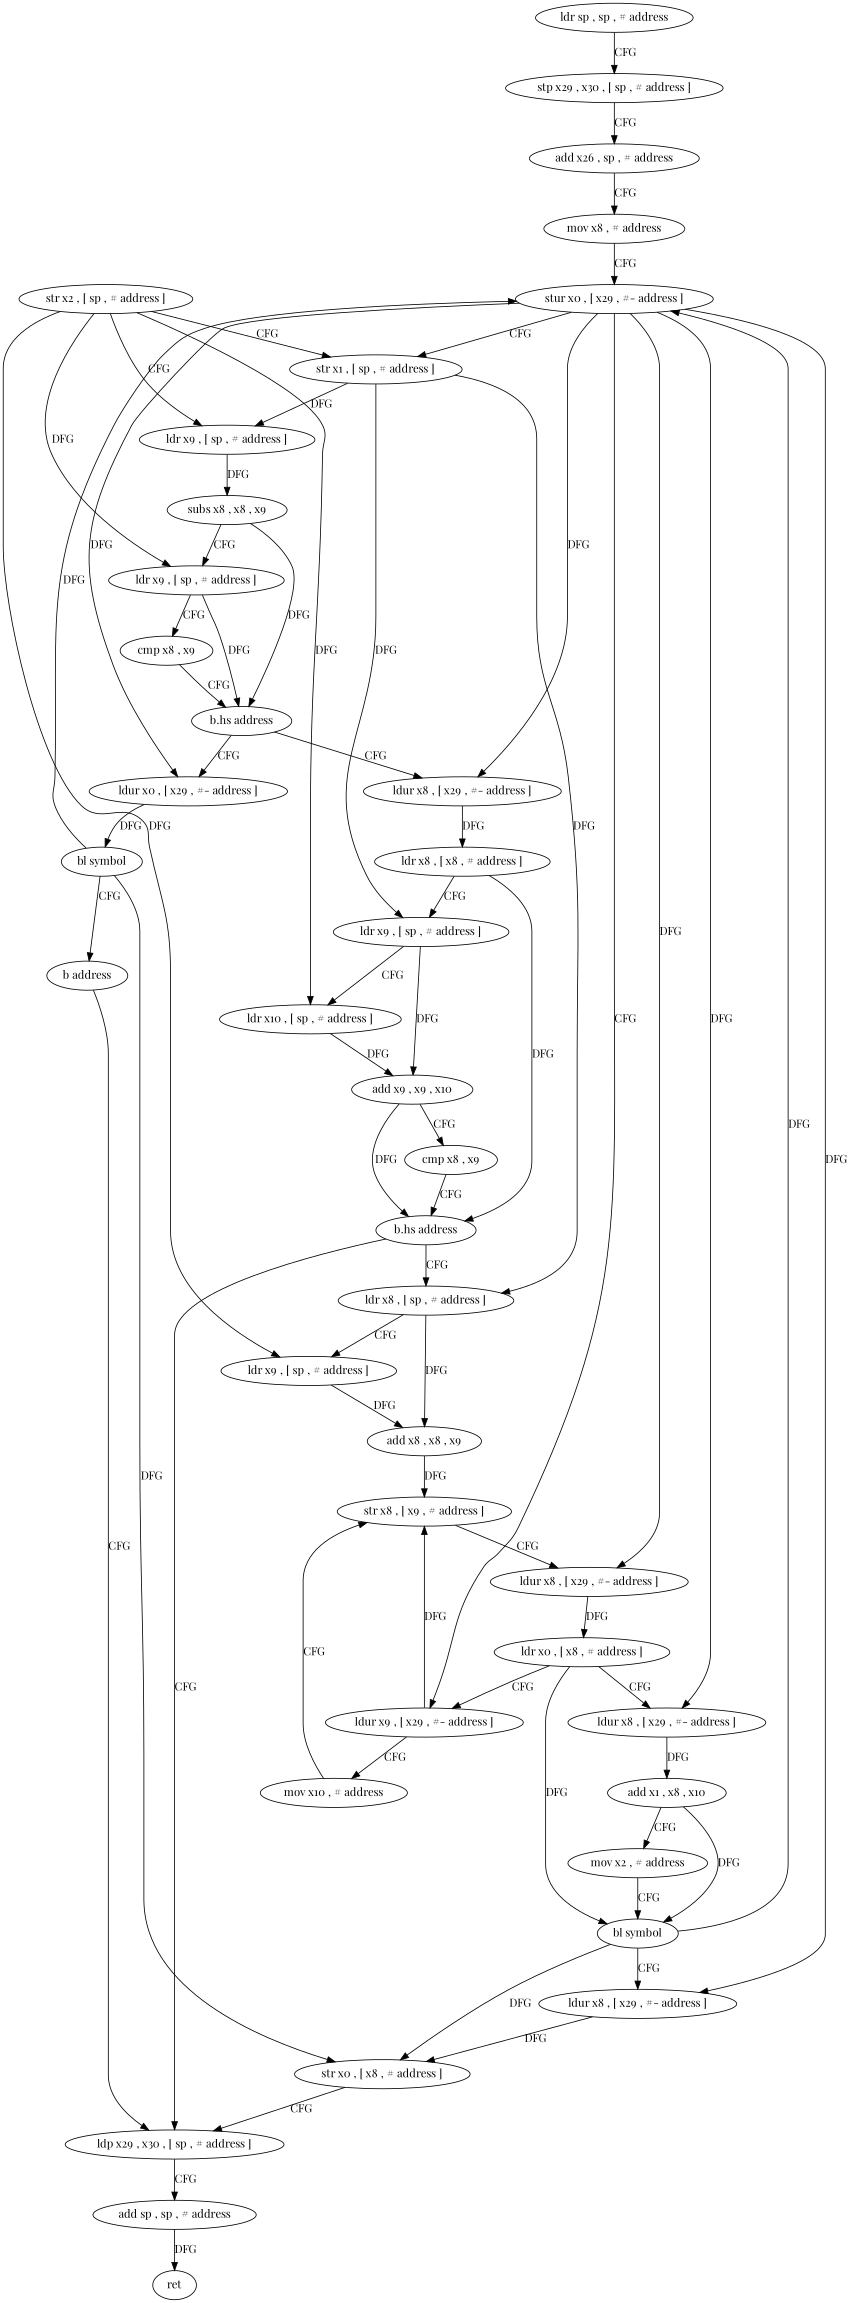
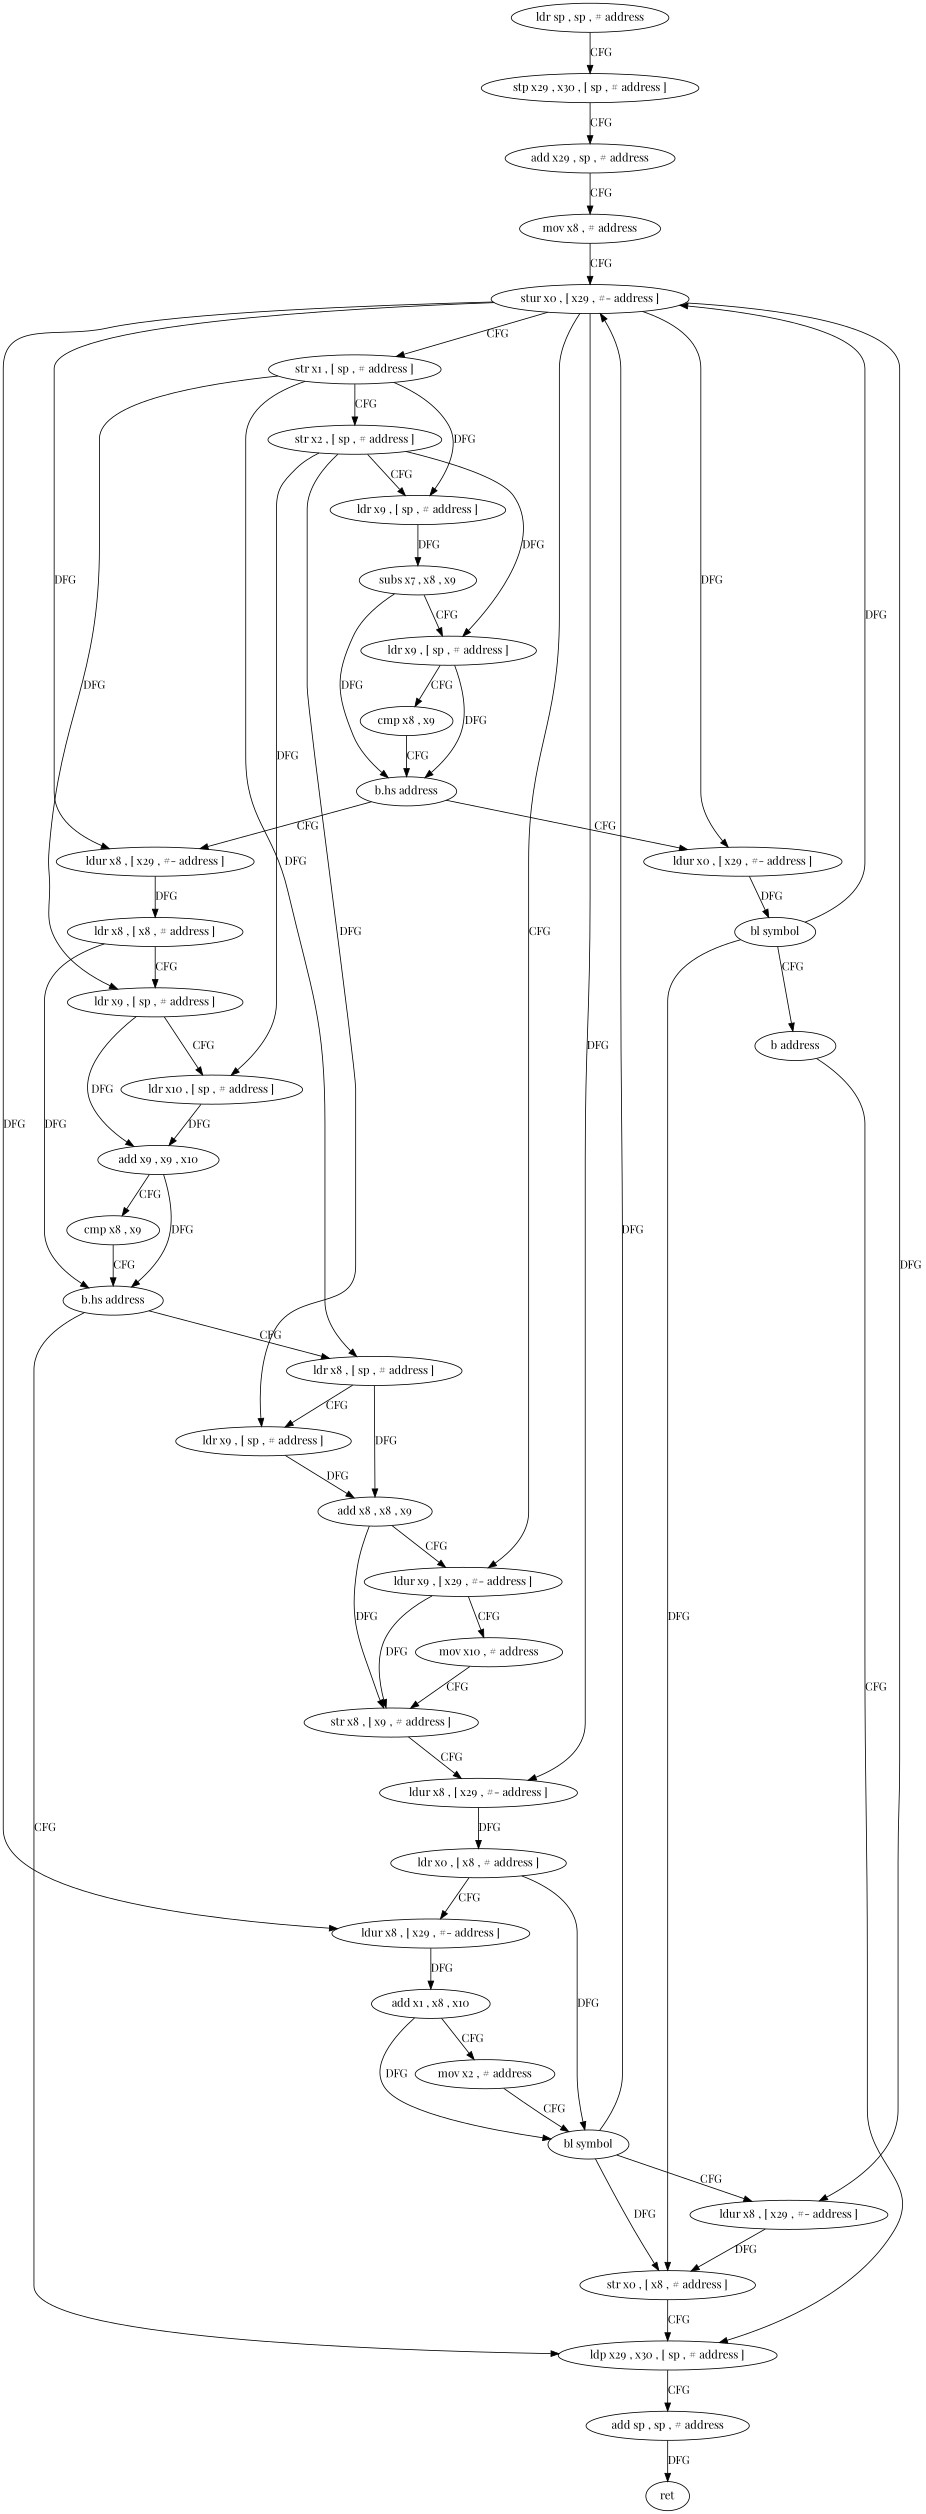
(614, 158) -> (590, 158)
(237, 333) -> (355, 401)
(227, 510) -> (418, 580)
(504, 1685) -> (416, 1544)
